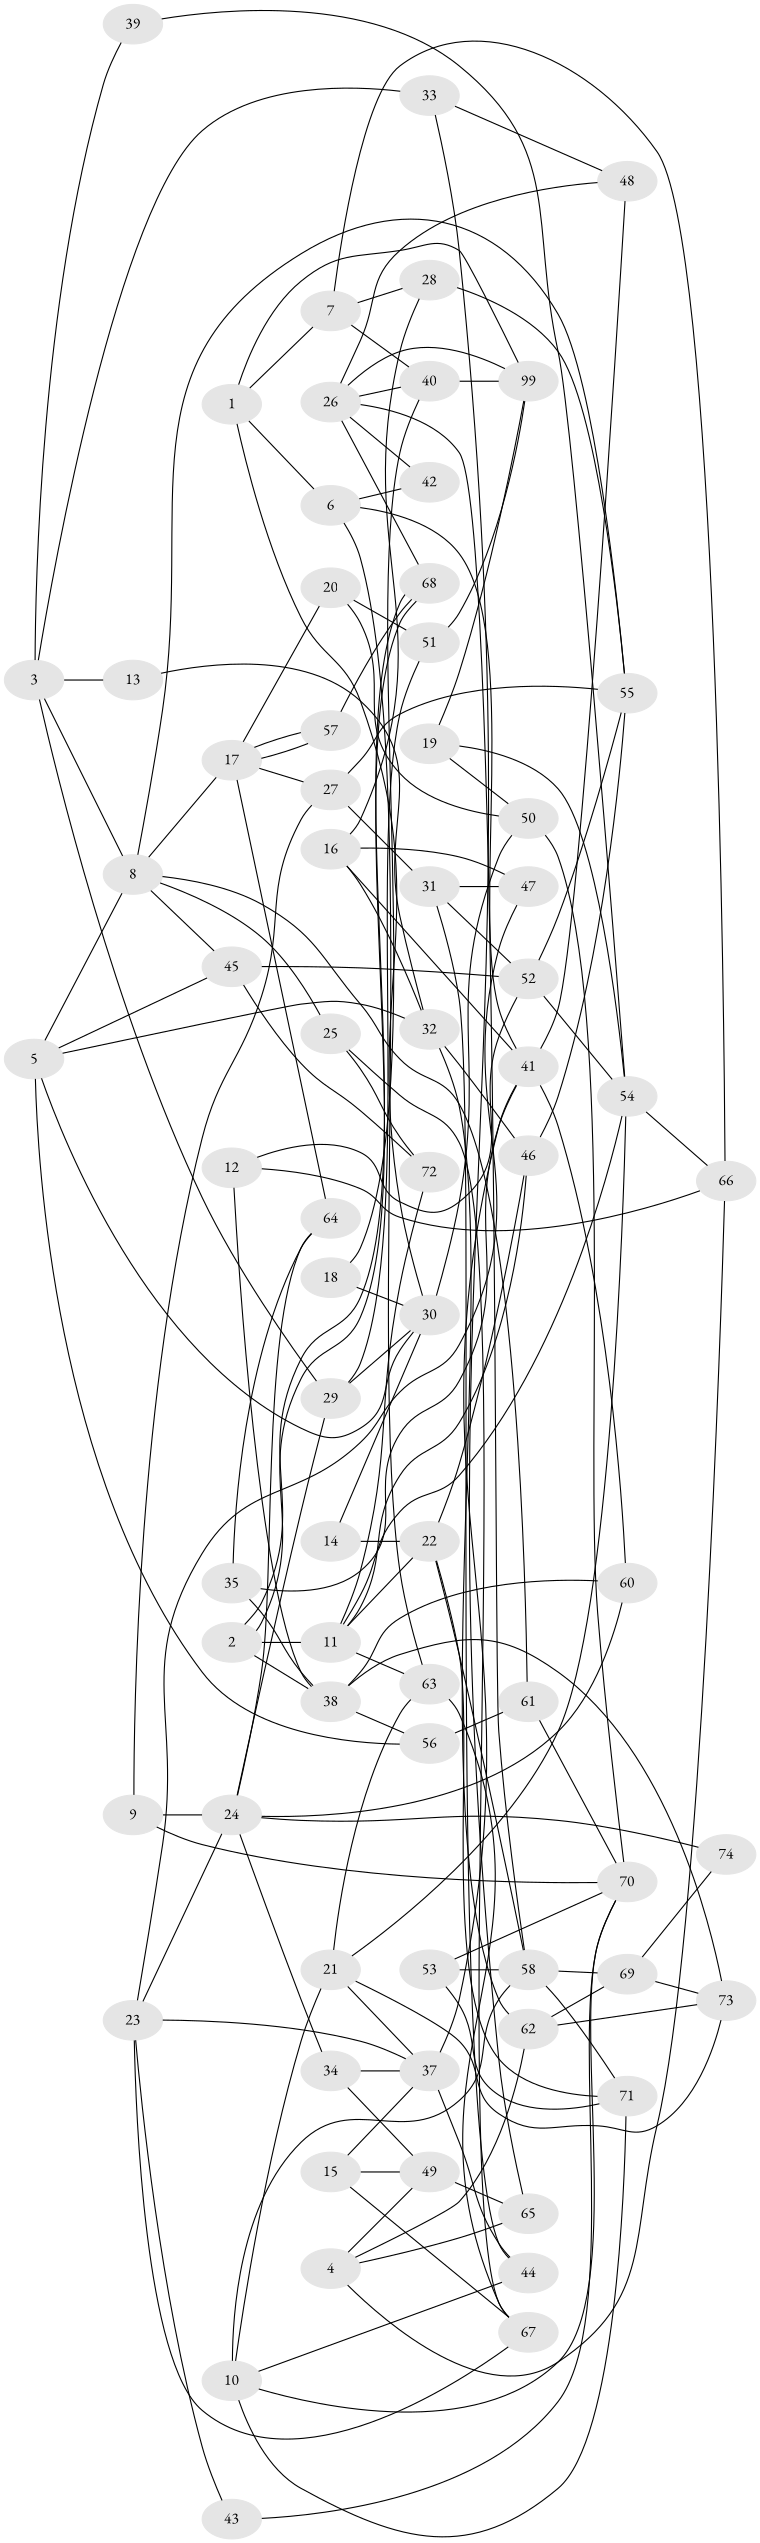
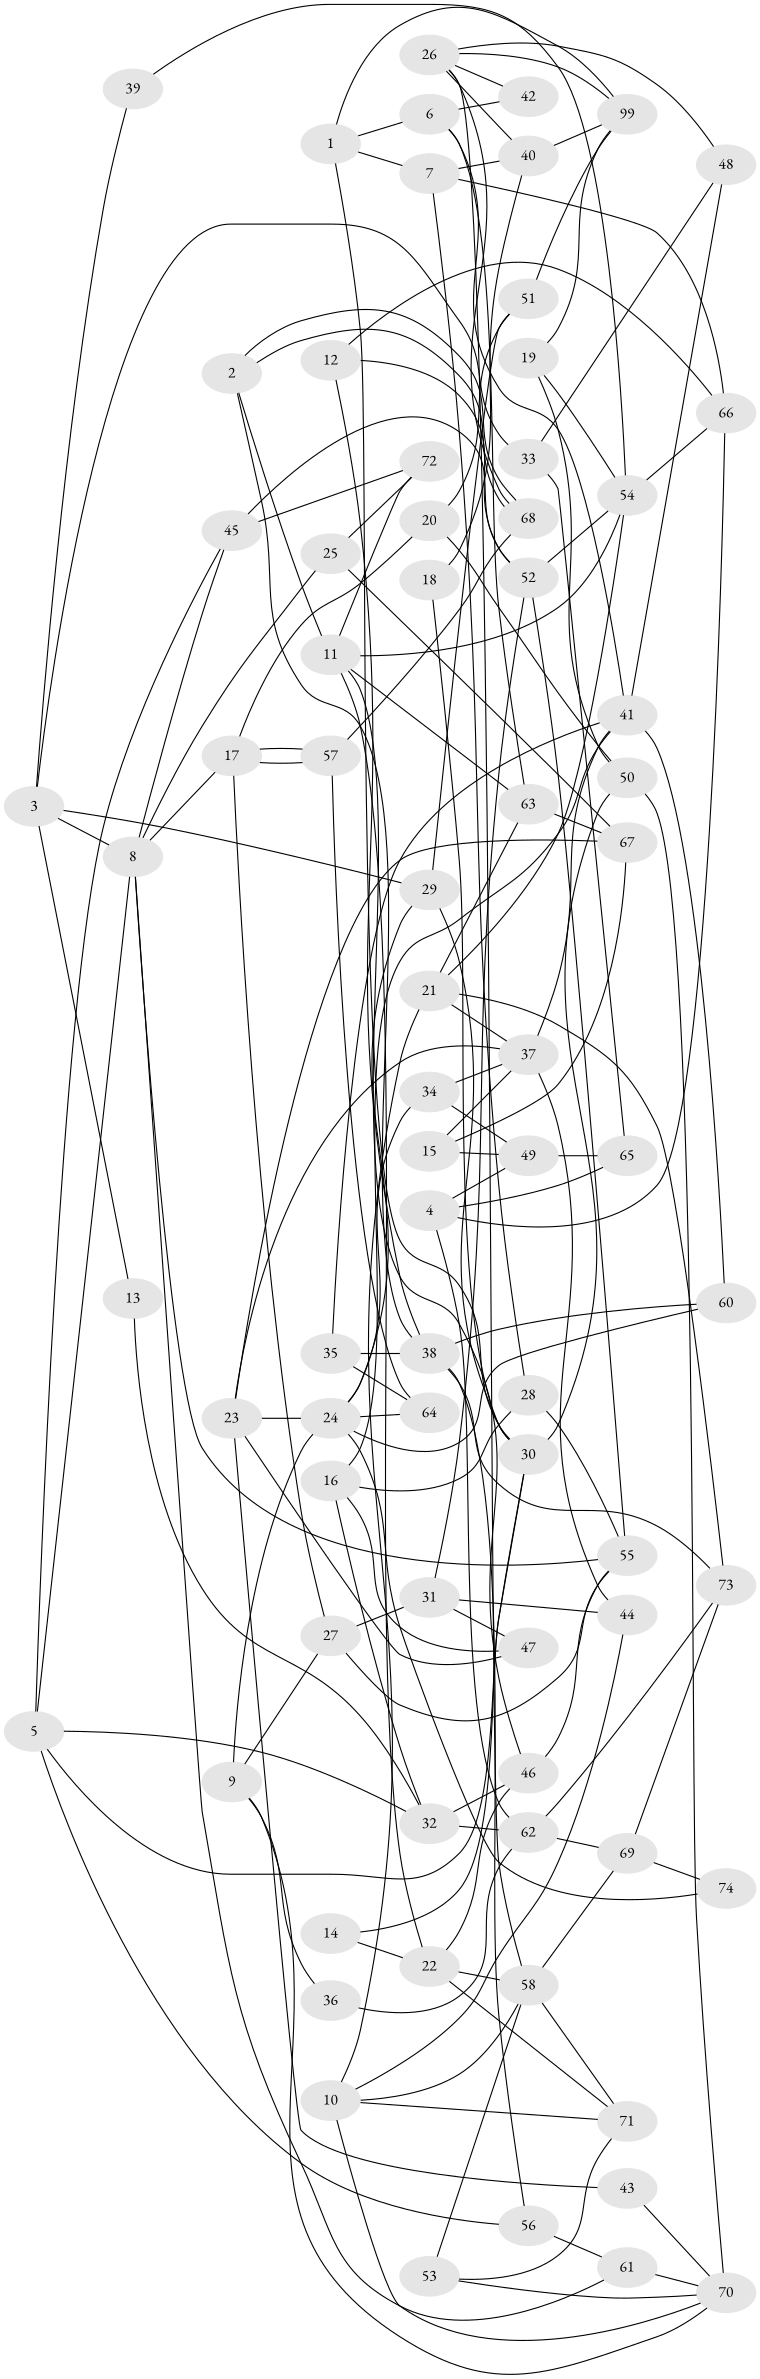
(281, 989) -> (346, 1059)
none -> (331, 2001)
